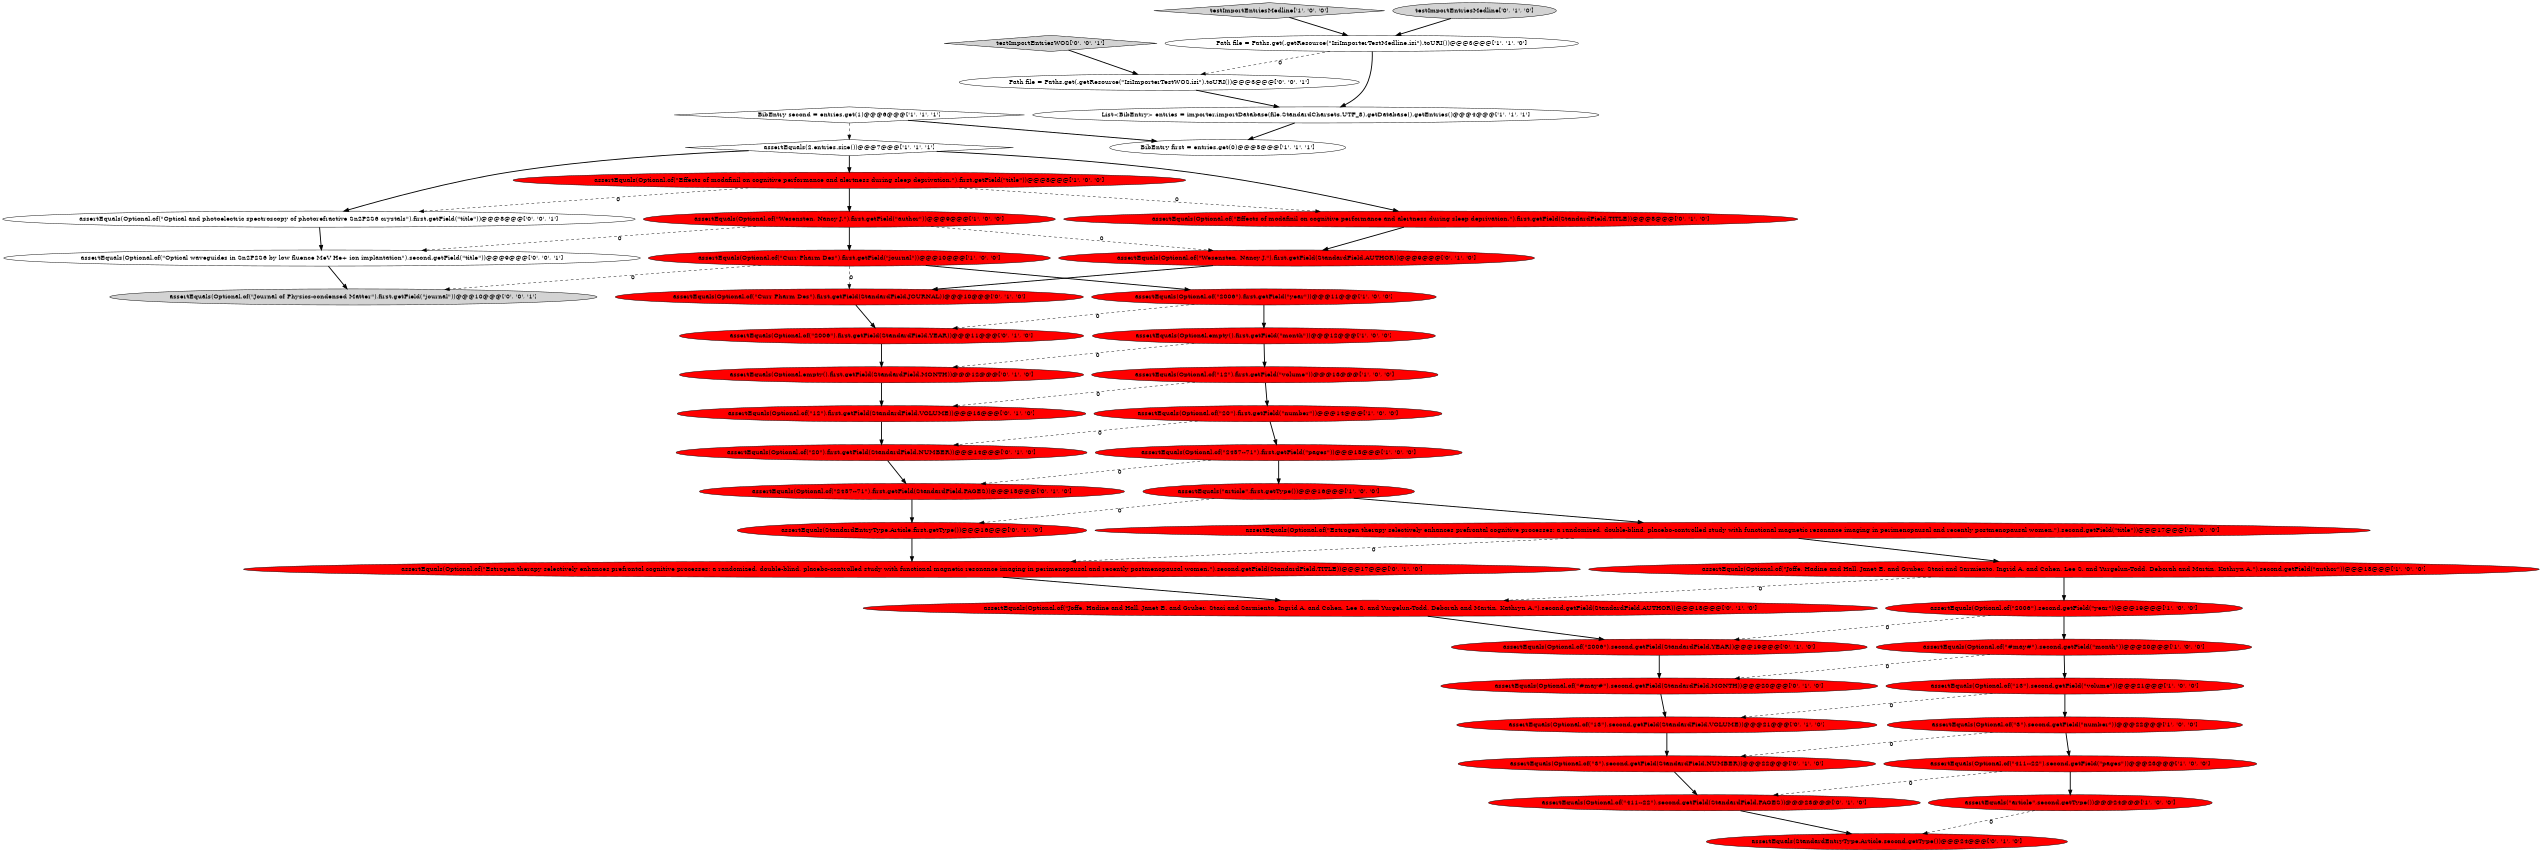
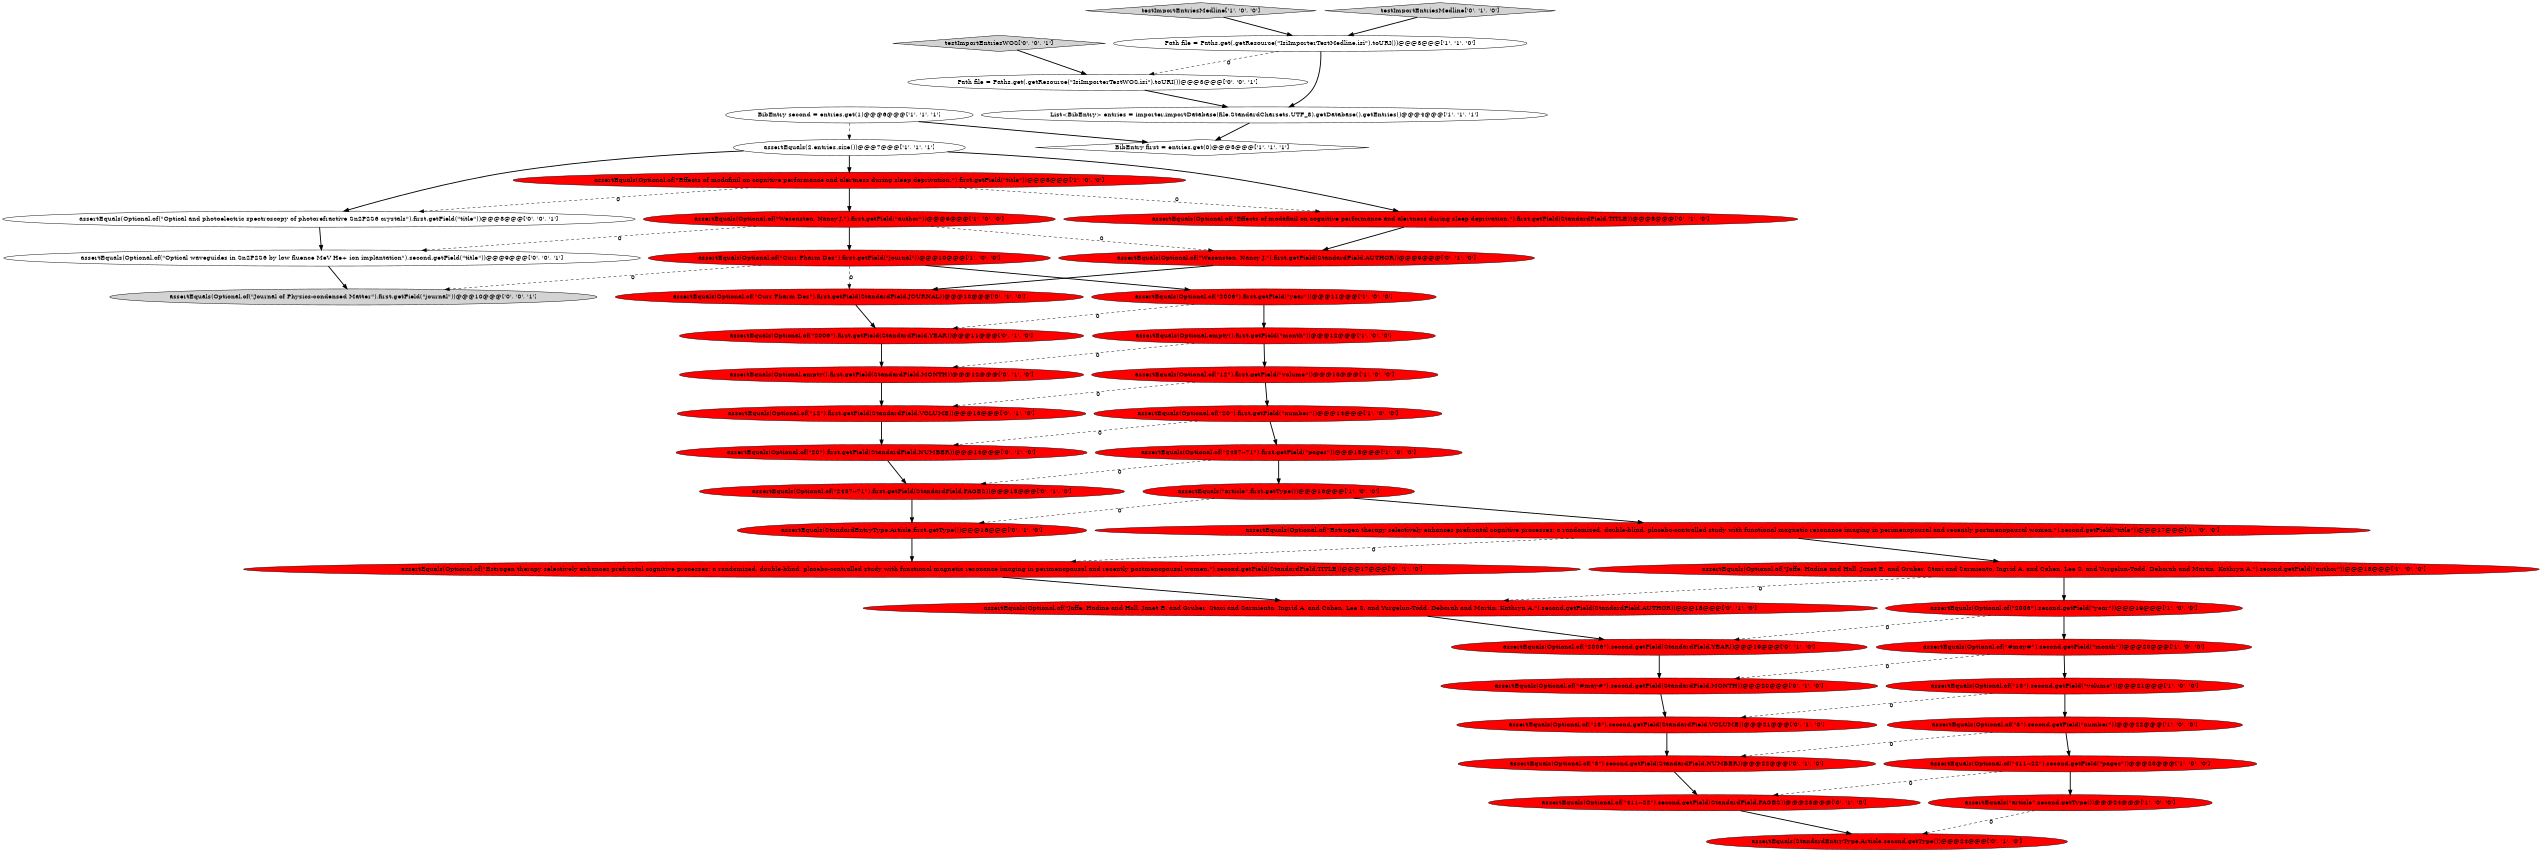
(1475, 11) -> (1440, 11)
(849, 115) -> (849, 115)
(849, 148) -> (849, 148)
(1228, 148) -> (1202, 148)
